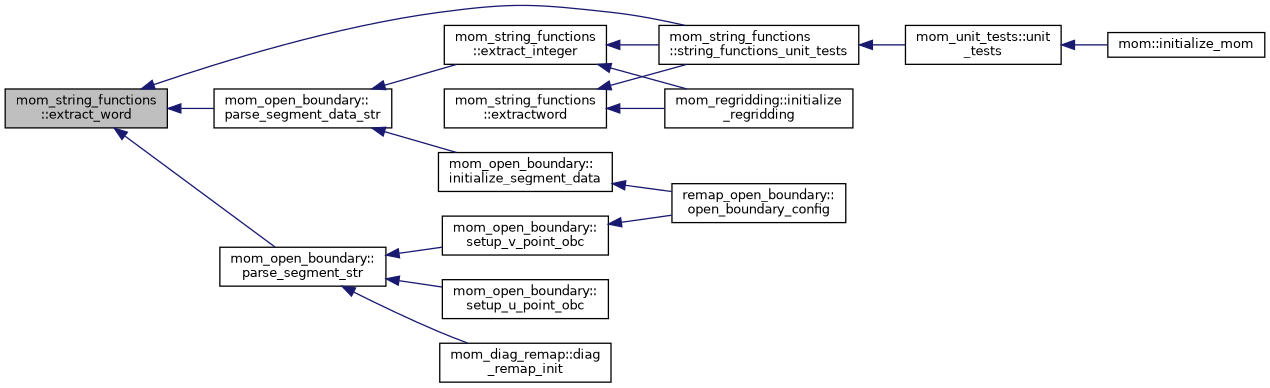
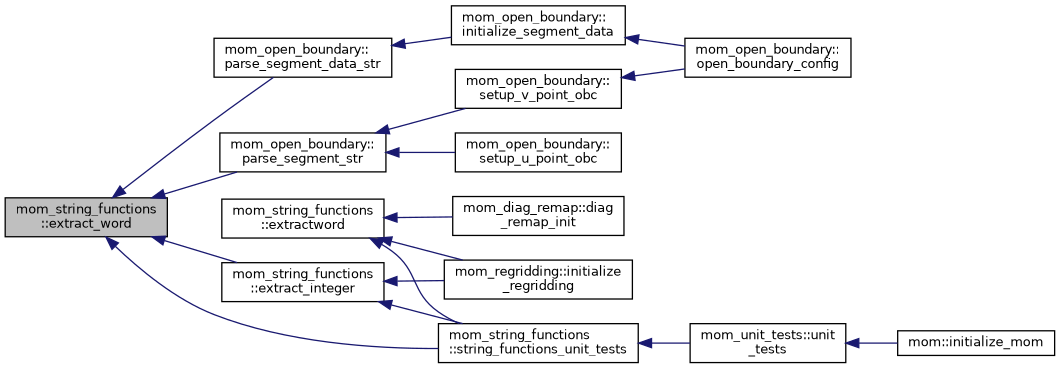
(421, 75) -> (201, 252)
(759, 203) -> (768, 58)
(410, 319) -> (425, 217)
